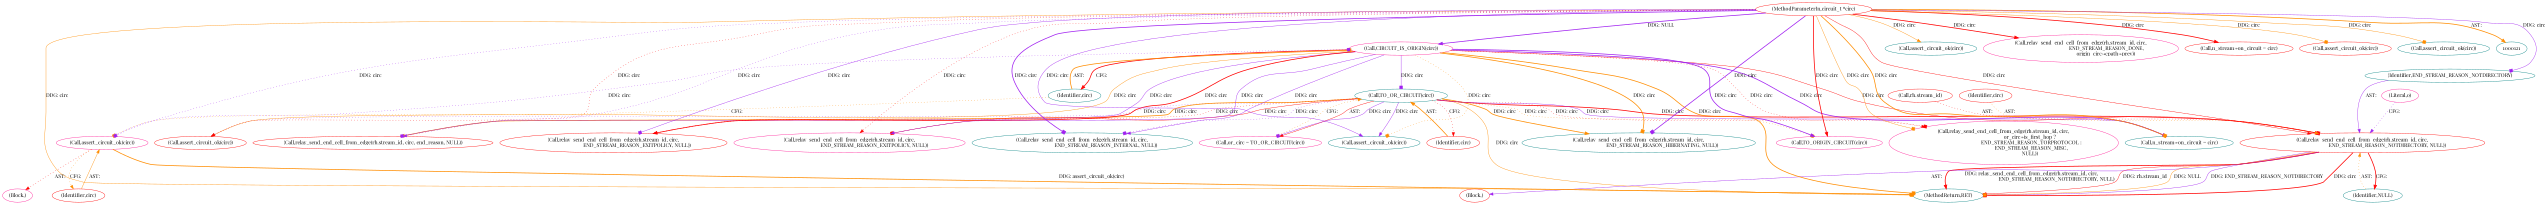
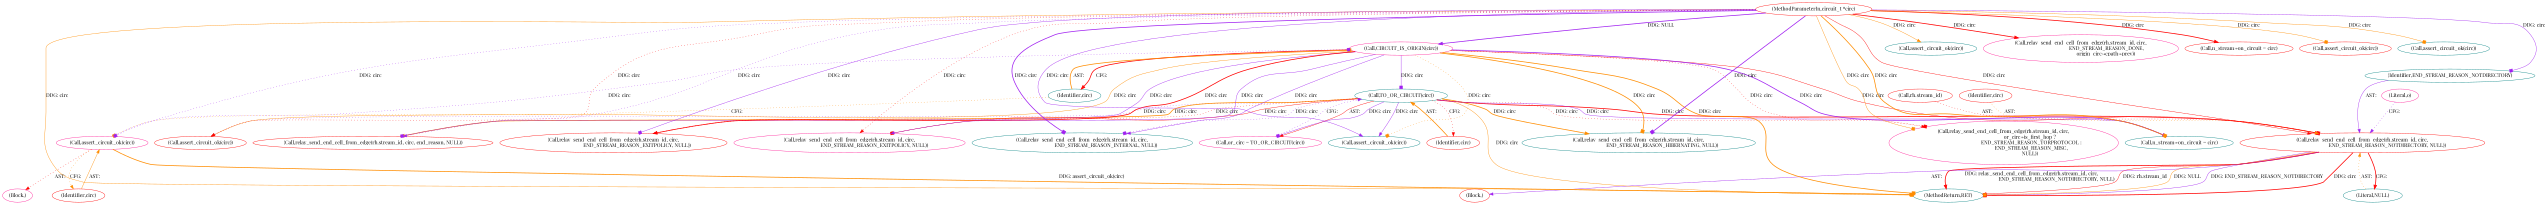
(2512, 49) -> none
(1316, 116) -> (1316, 116)
(1829, 143) -> none
(2373, 196) -> (2373, 196)
